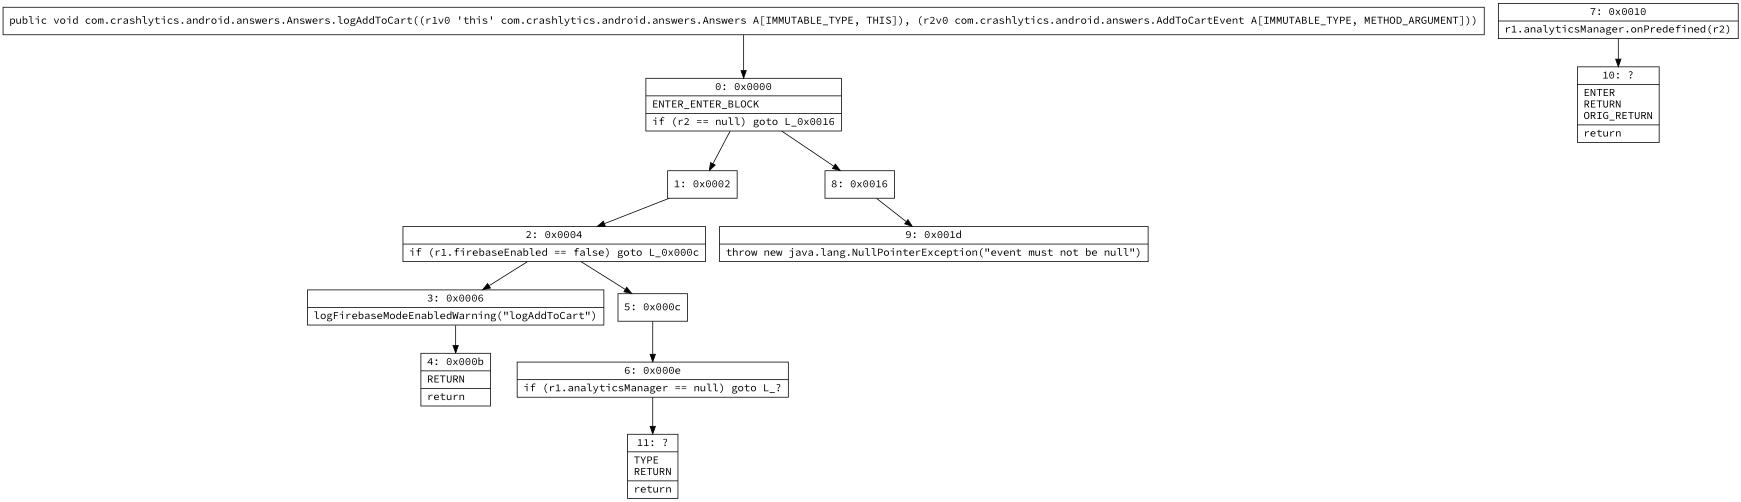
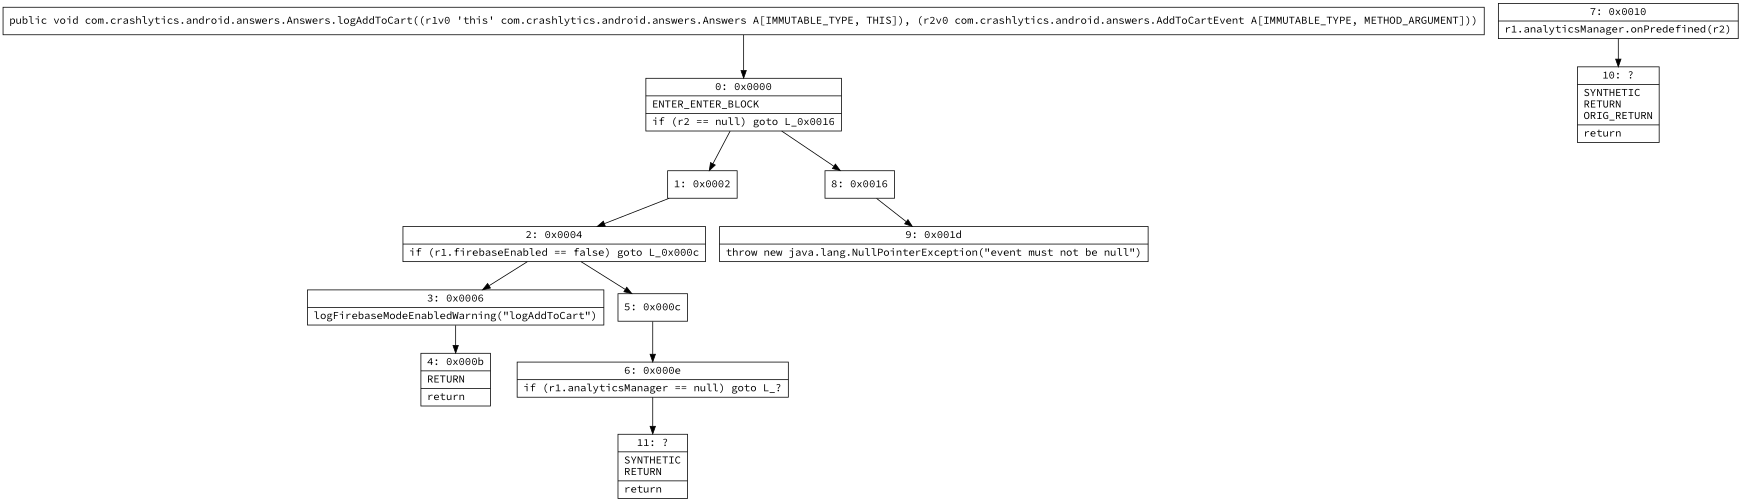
(1600, 93) -> (1612, 93)
(647, 460) -> (653, 460)
